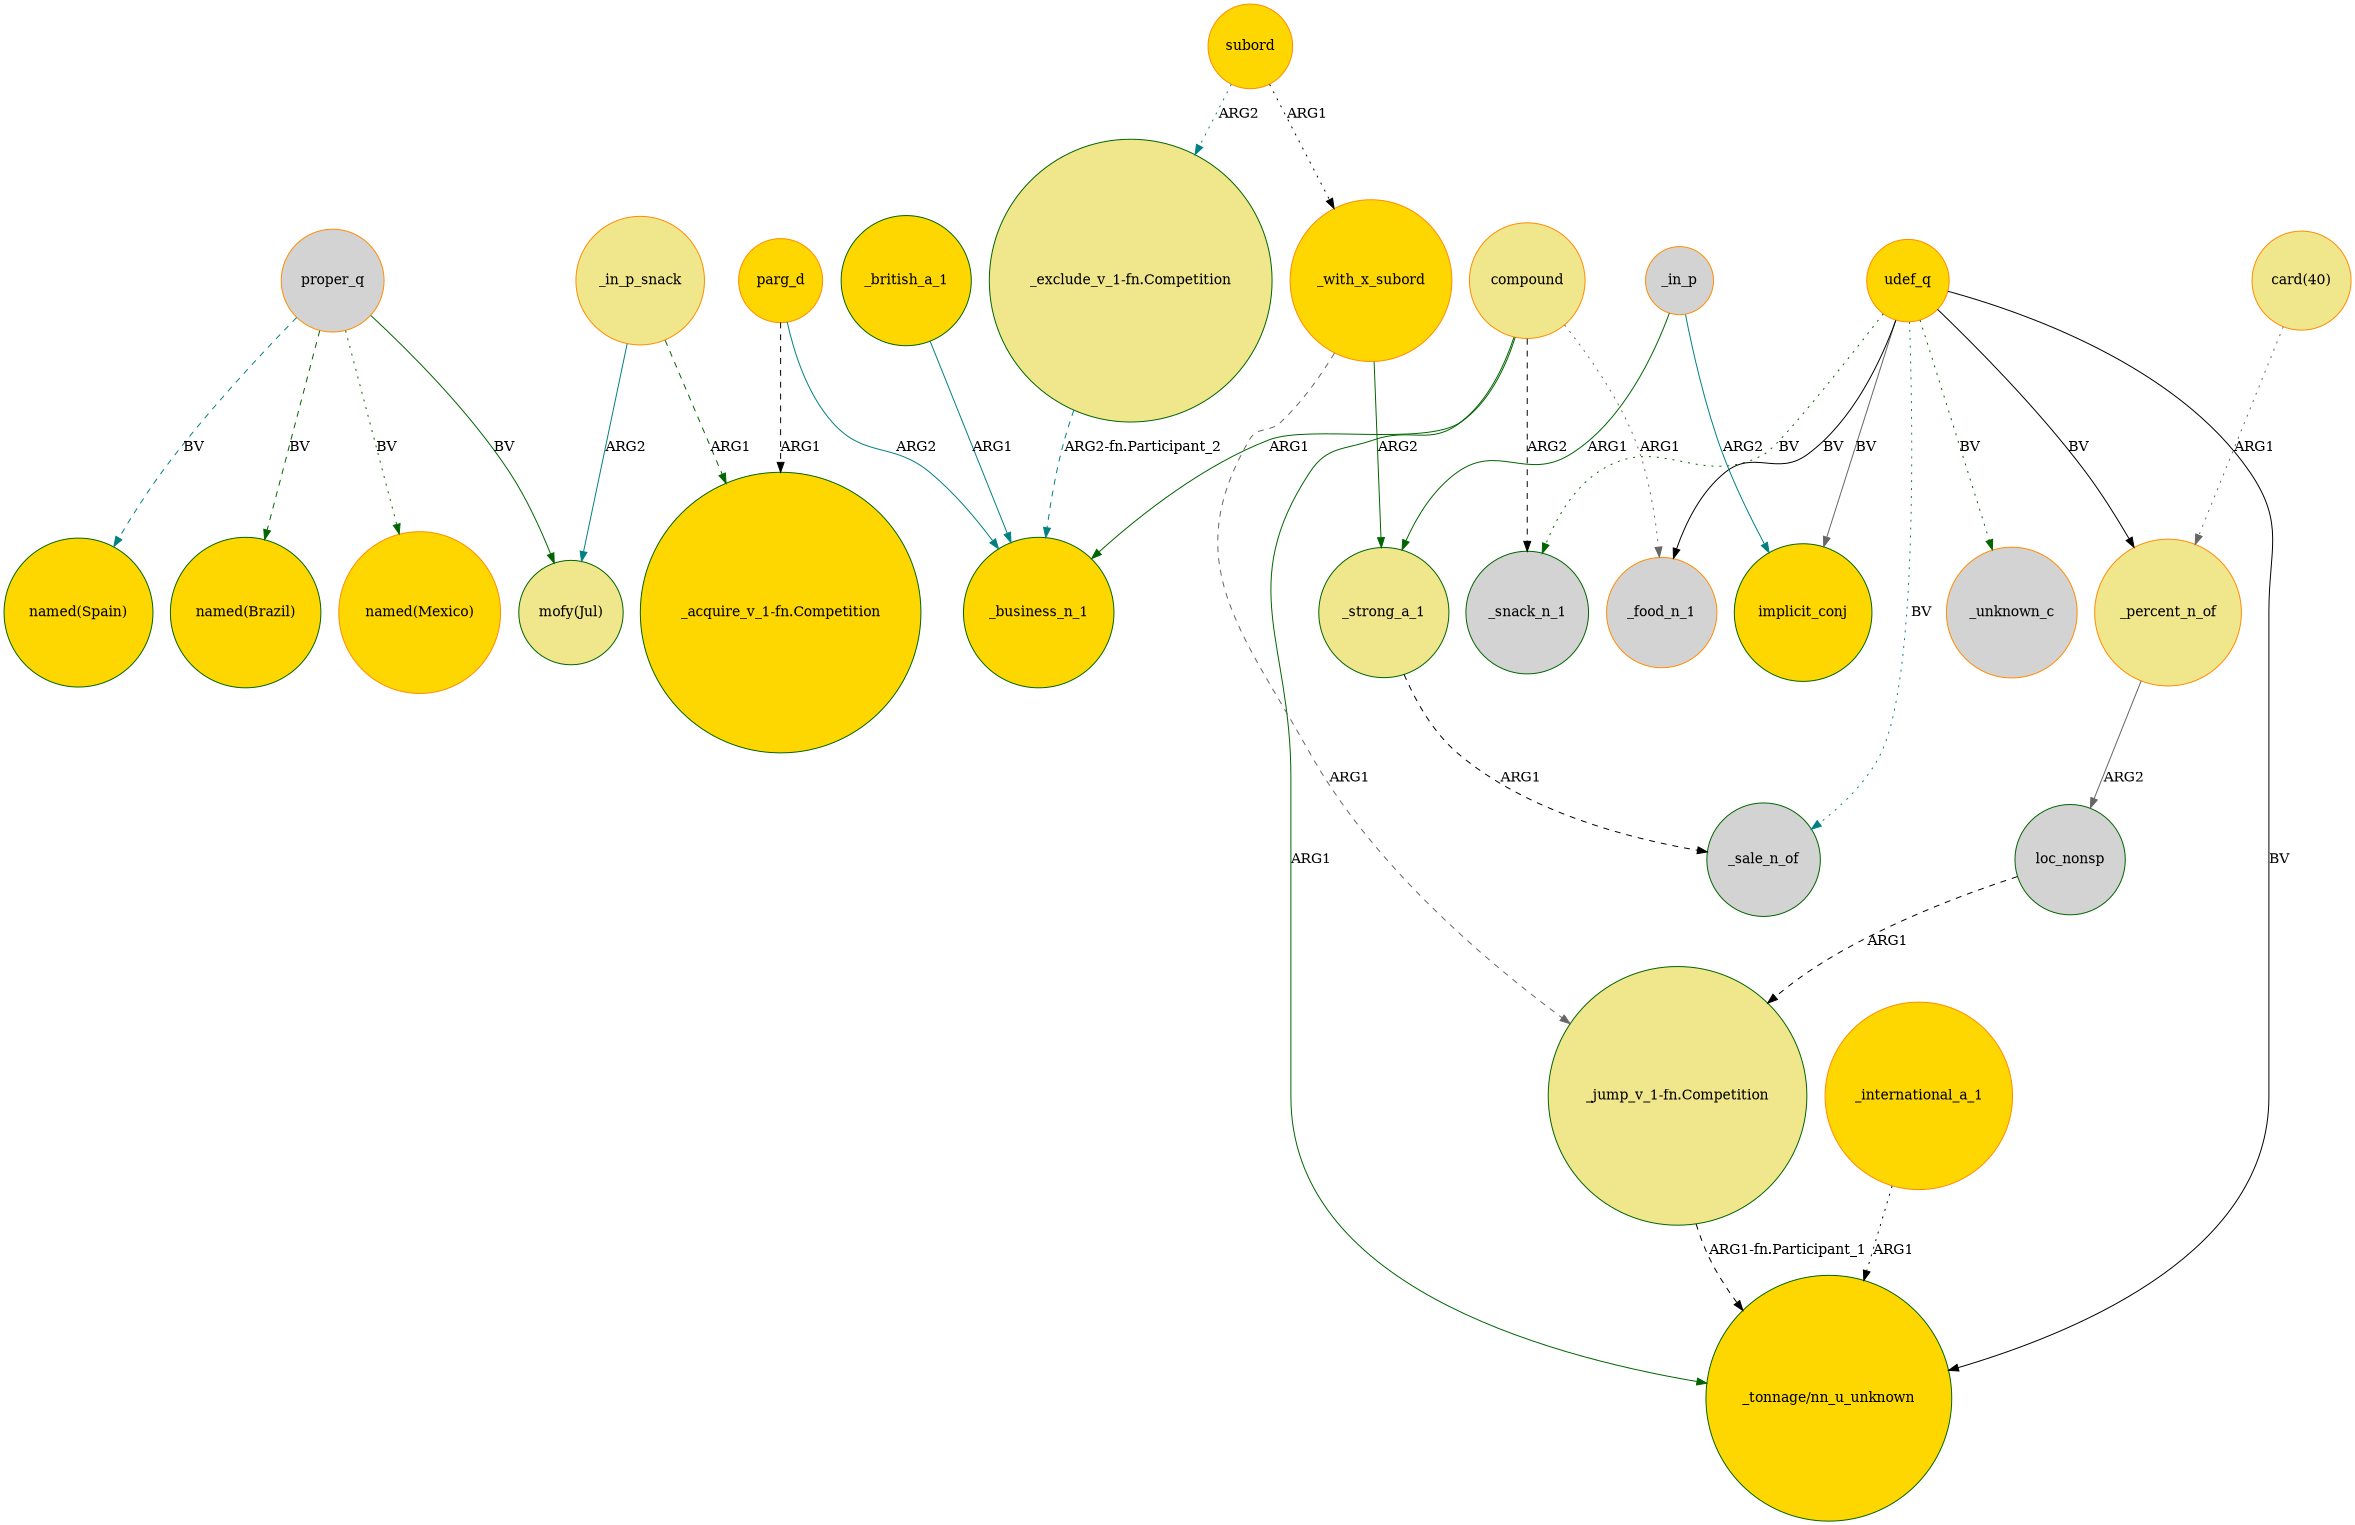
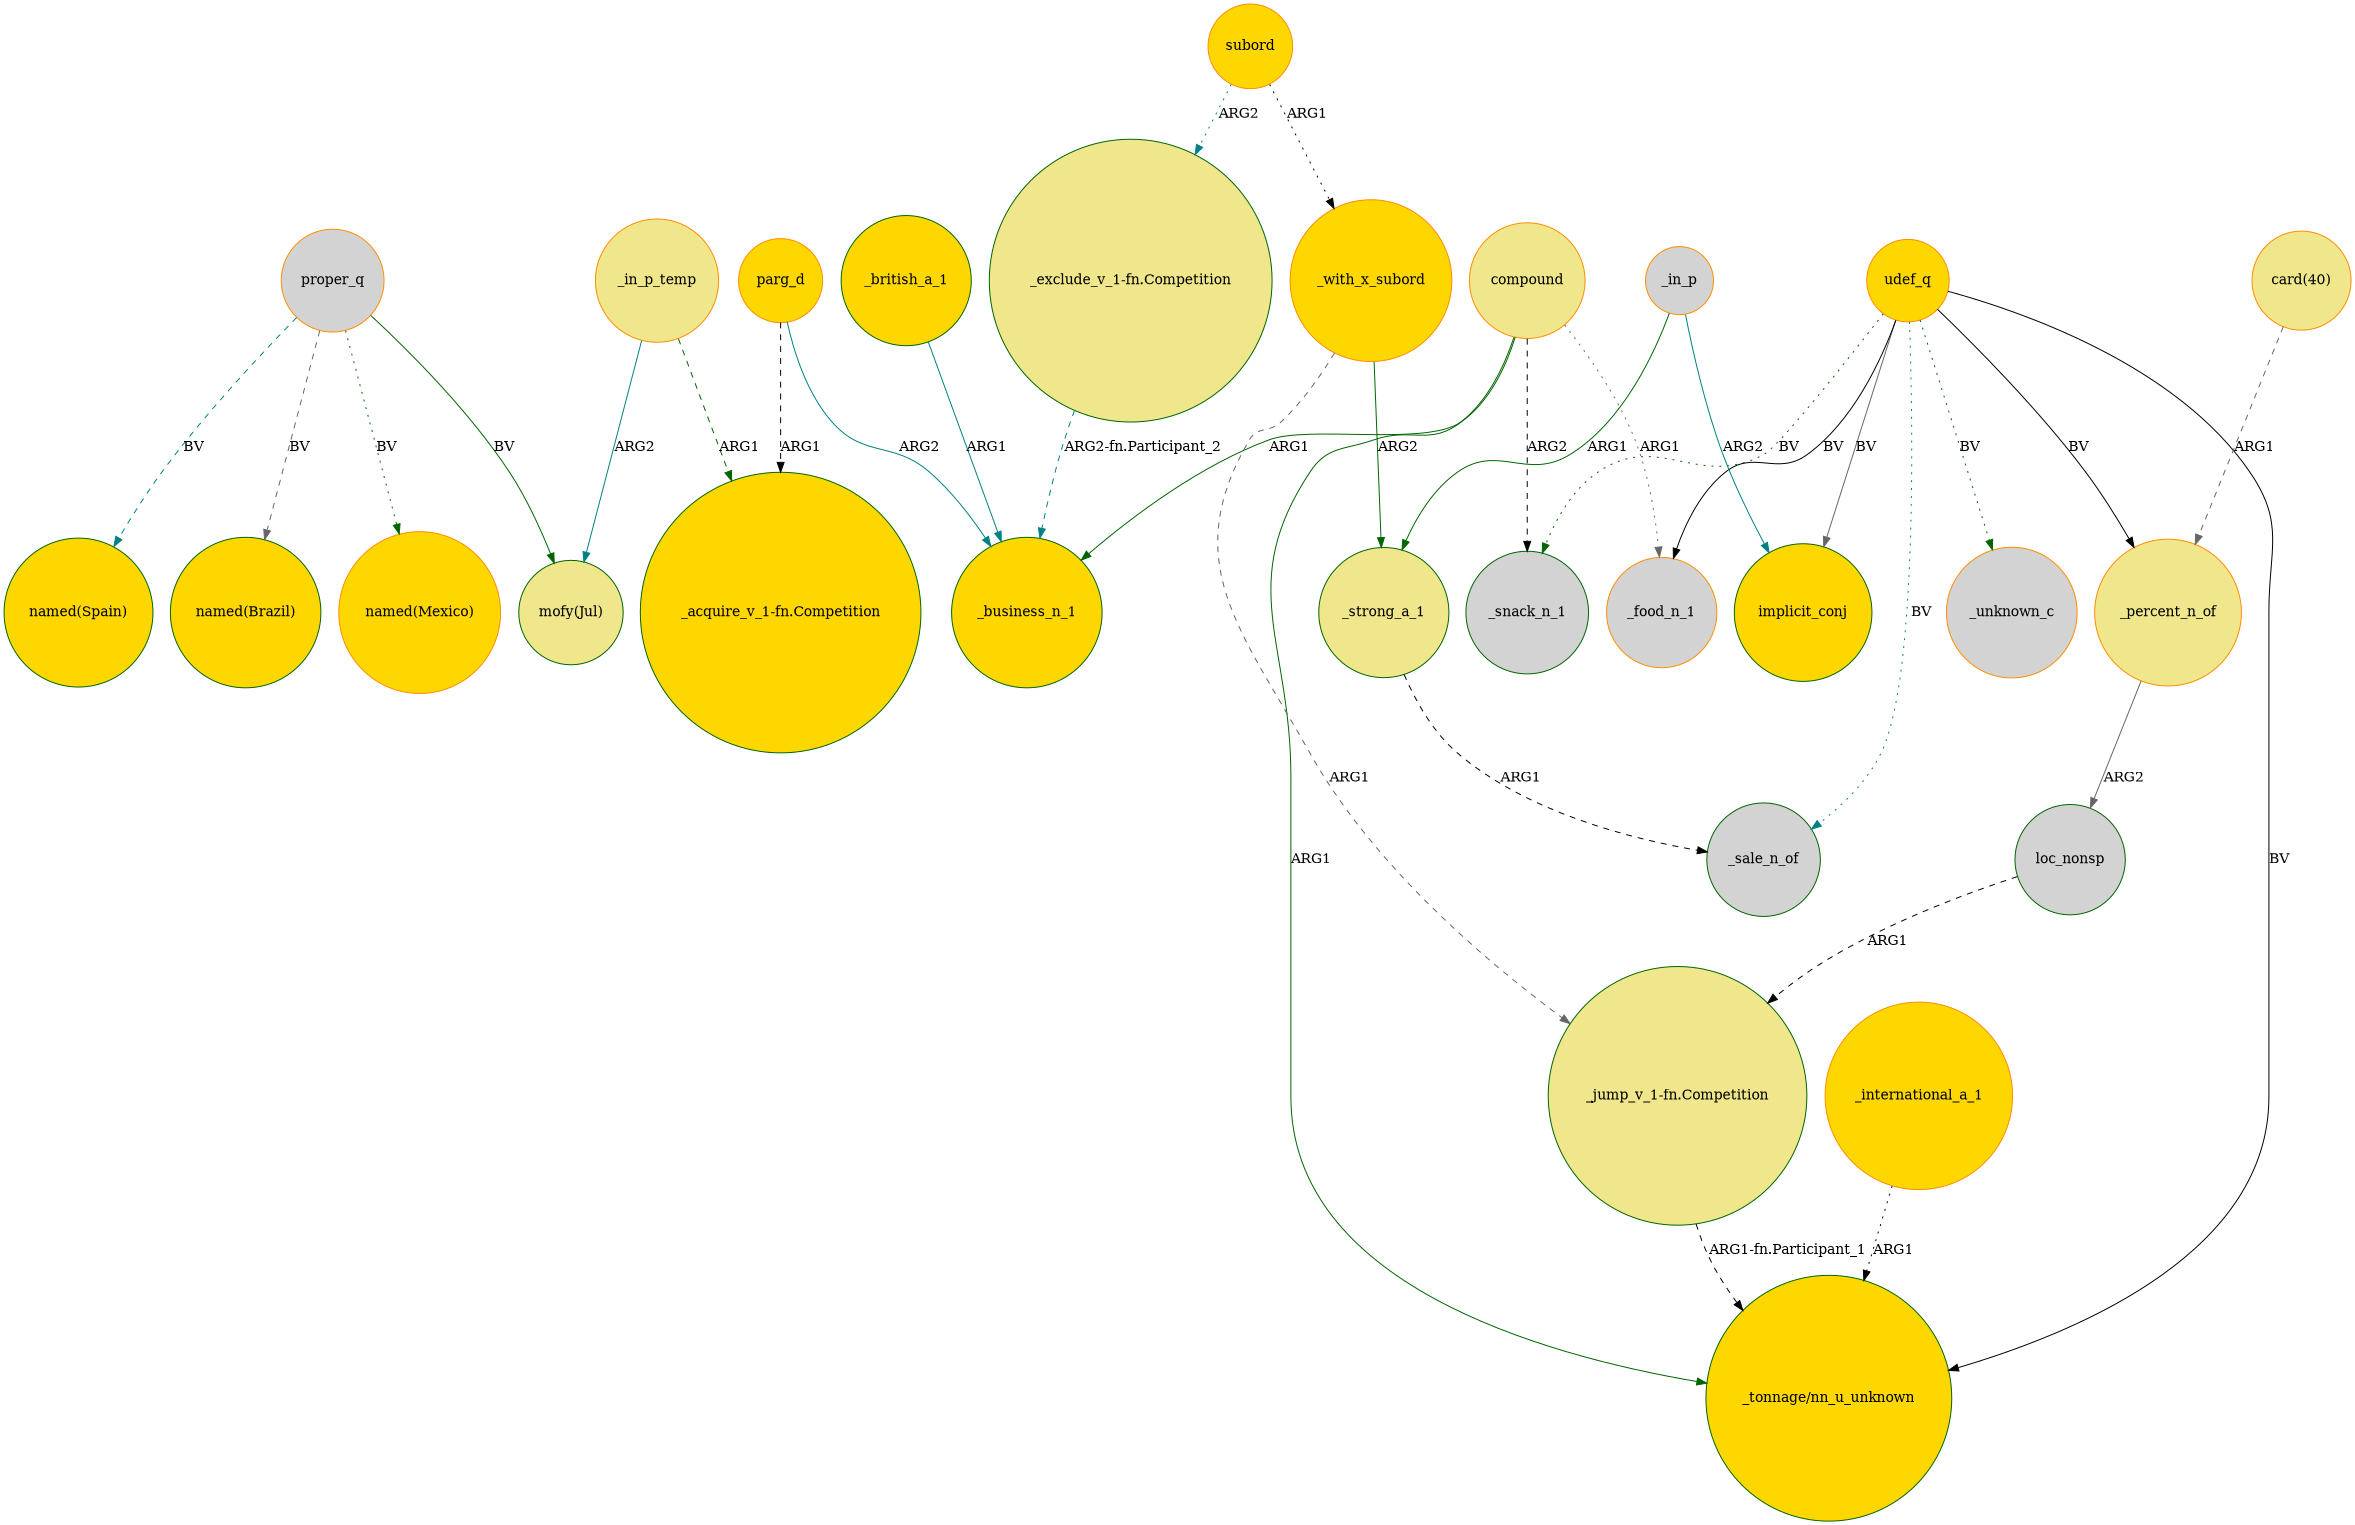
(640, 281) -> (657, 281)
(293, 430) -> (293, 430)
(2241, 431) -> (2241, 431)
